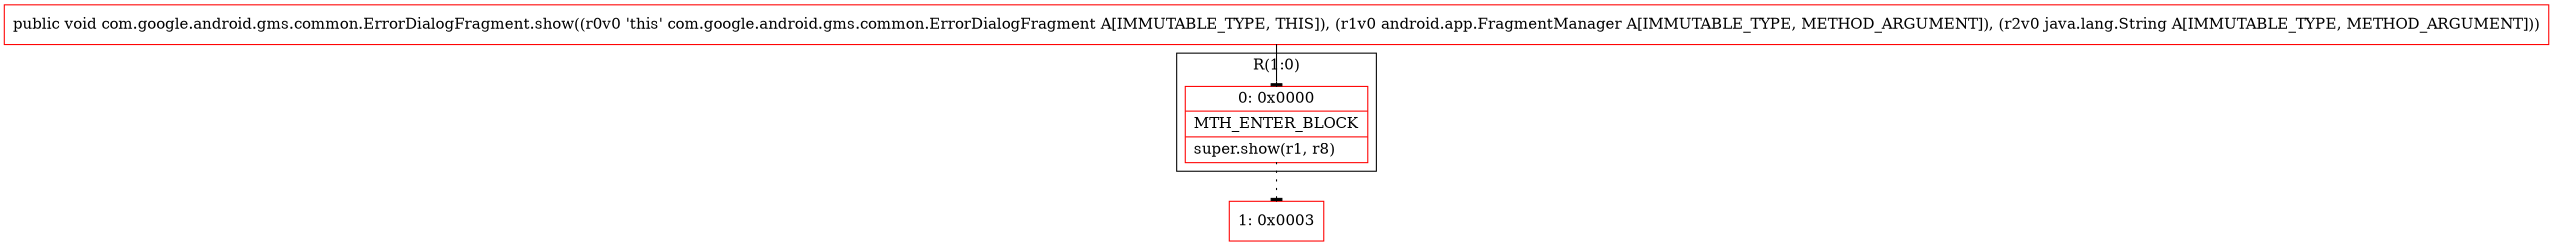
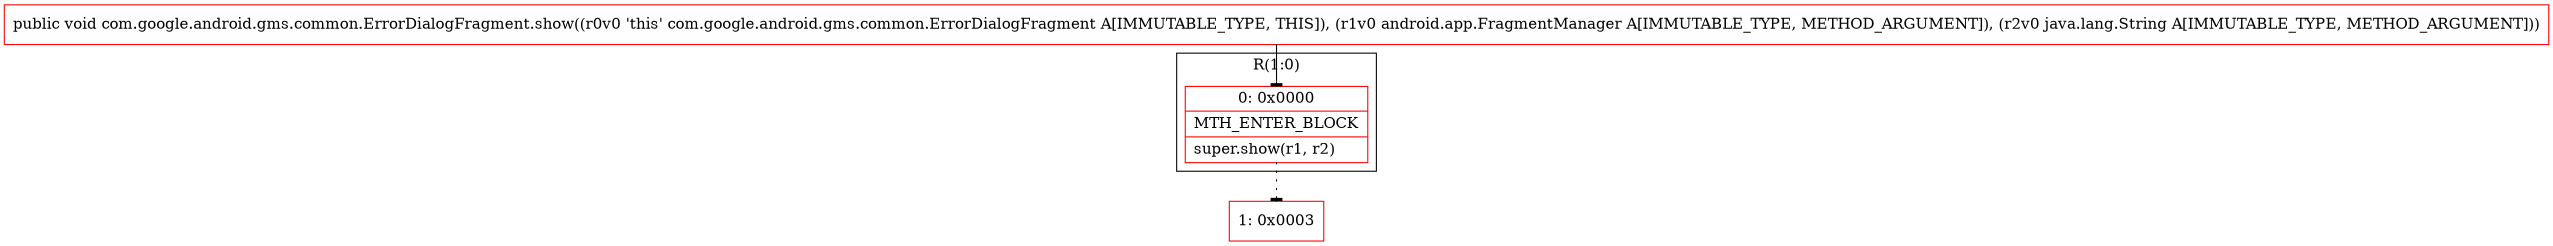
(1265, 149) -> (1265, 149)
